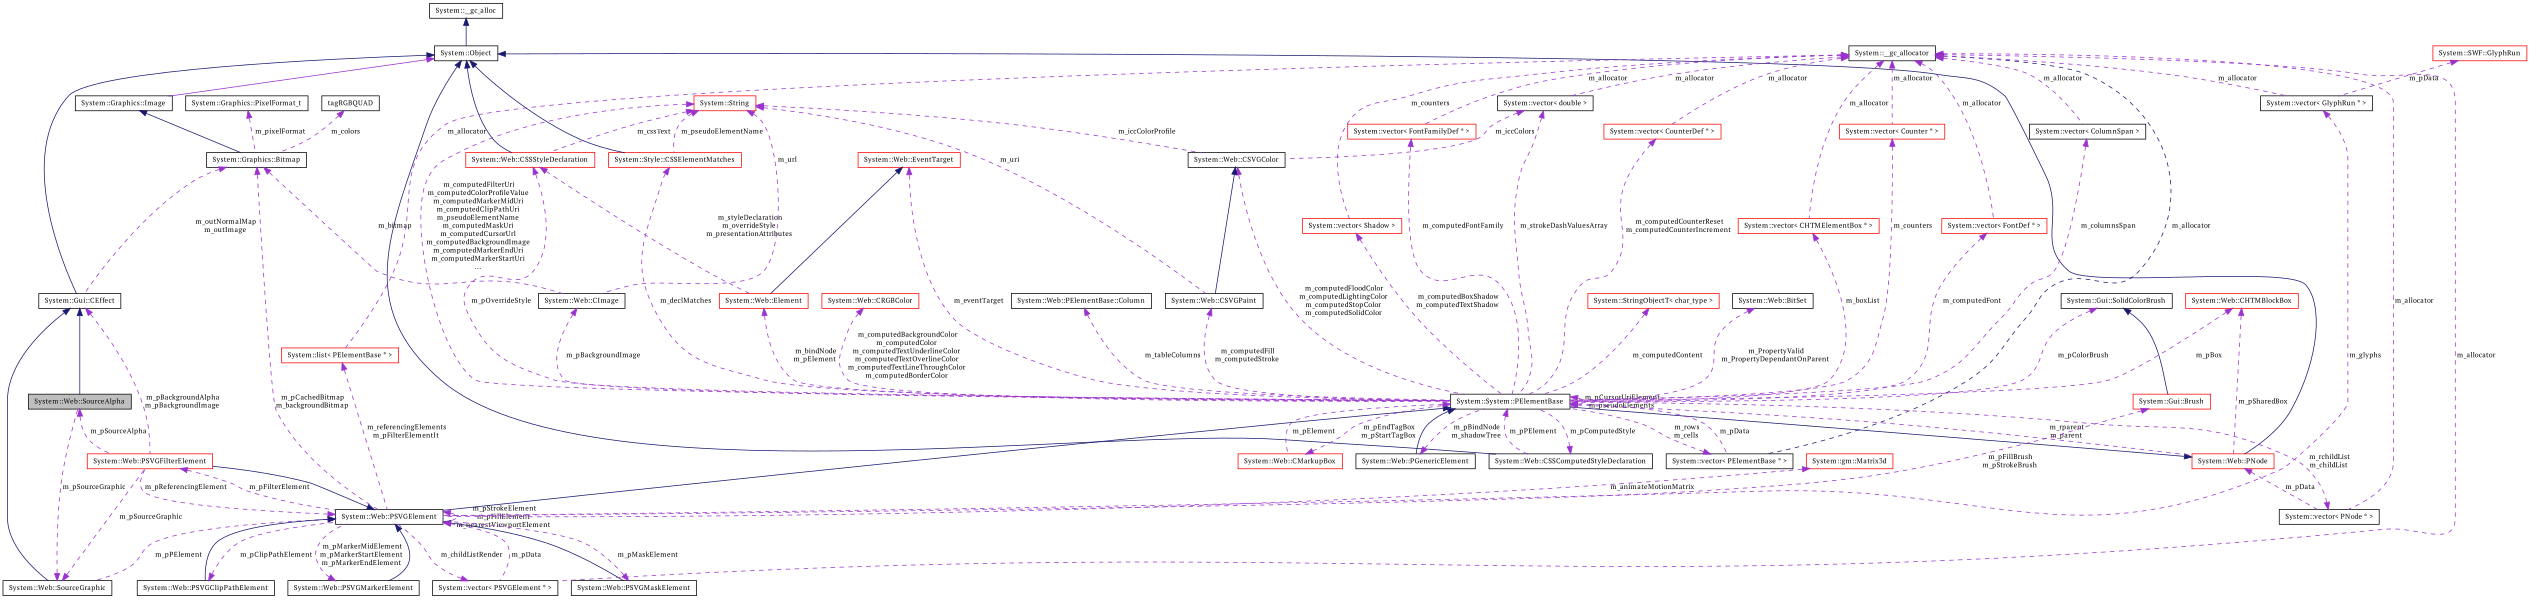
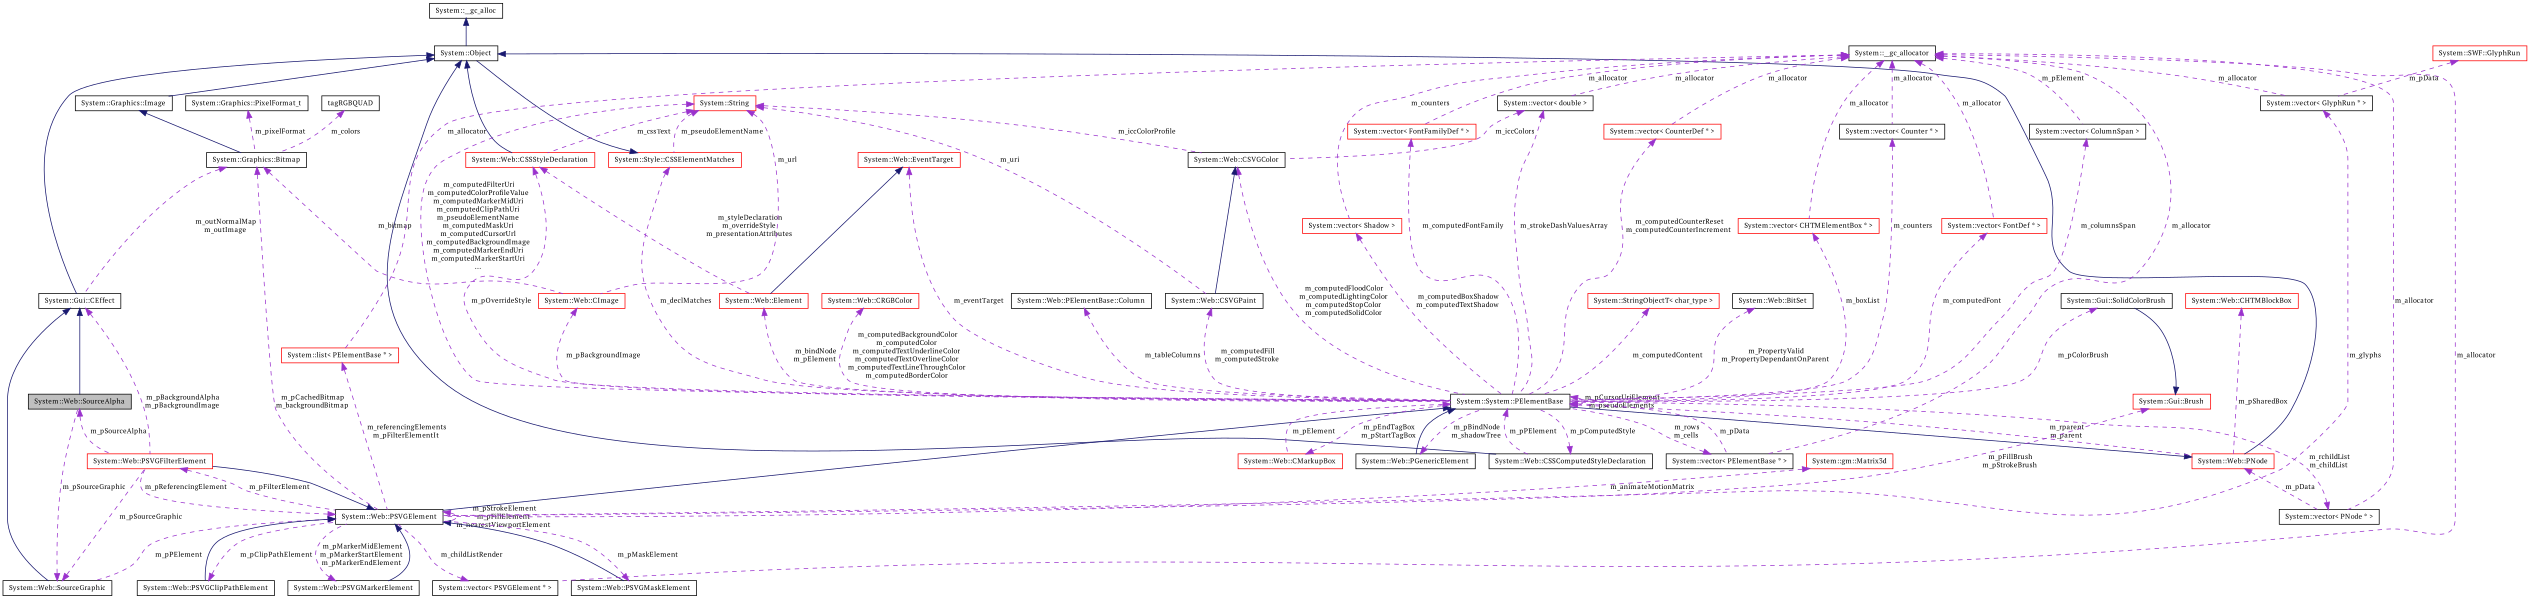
(298, 78) -> (298, 78)
(2063, 78) -> (2063, 78)
(540, 118) -> (549, 114)
(1892, 132) -> (1892, 132)
(2117, 283) -> (2117, 283)
(582, 301) -> (582, 301)
(2157, 349) -> (2167, 341)
(2009, 390) -> none
(499, 537) -> none
